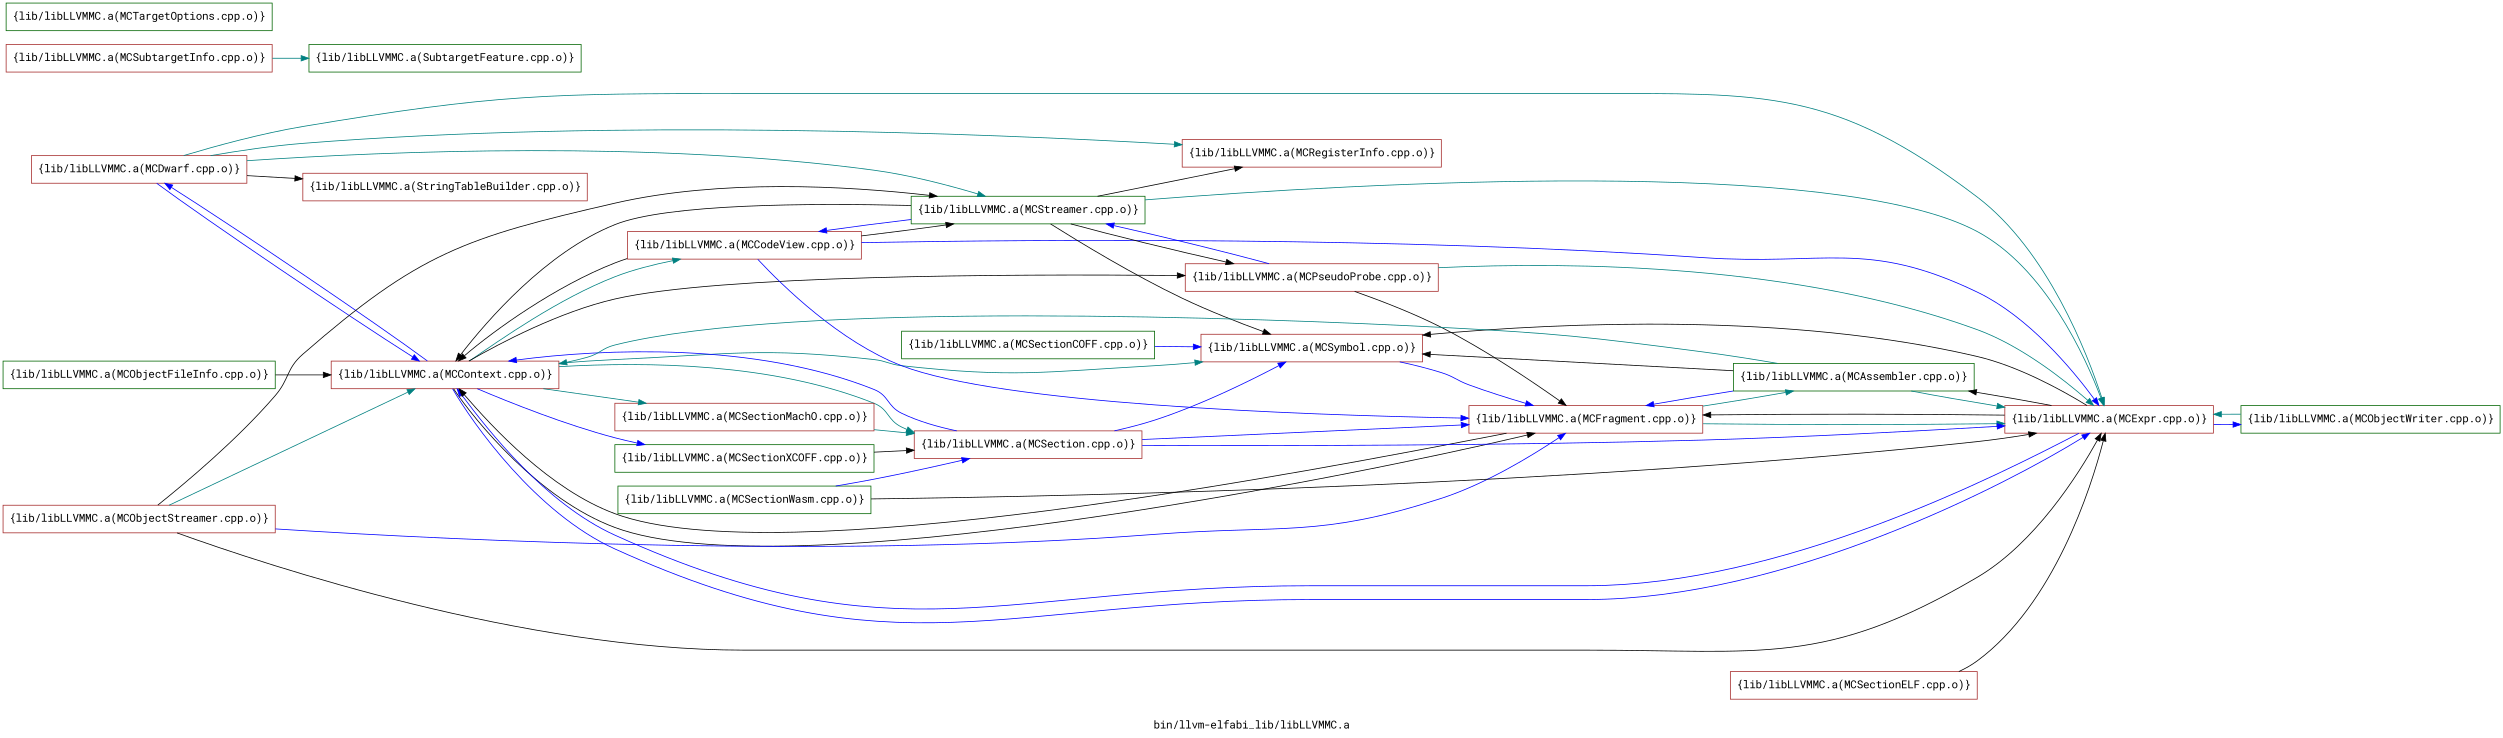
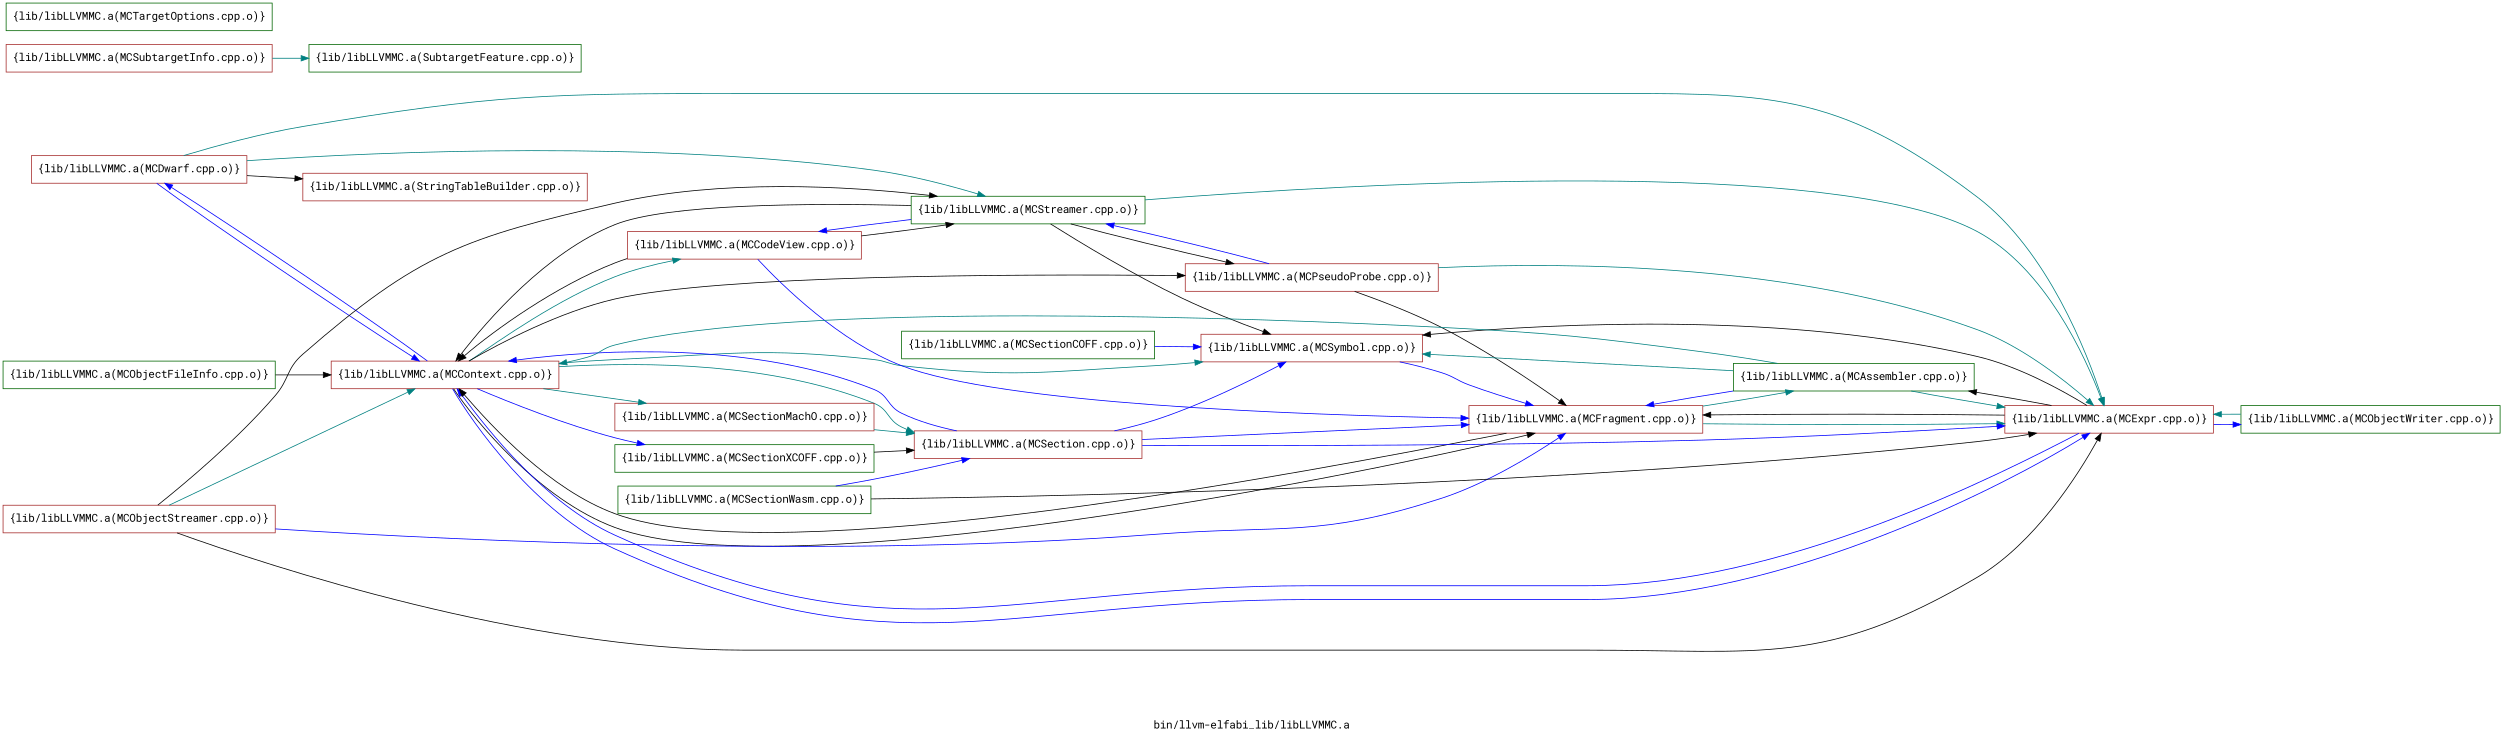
(1312, 153) -> none
(1502, 247) -> none
(1582, 363) -> (1582, 363)
(1854, 685) -> none
